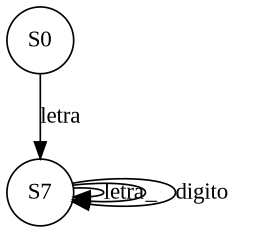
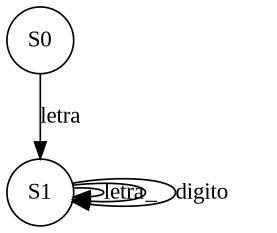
(40, 192) -> (40, 192)
